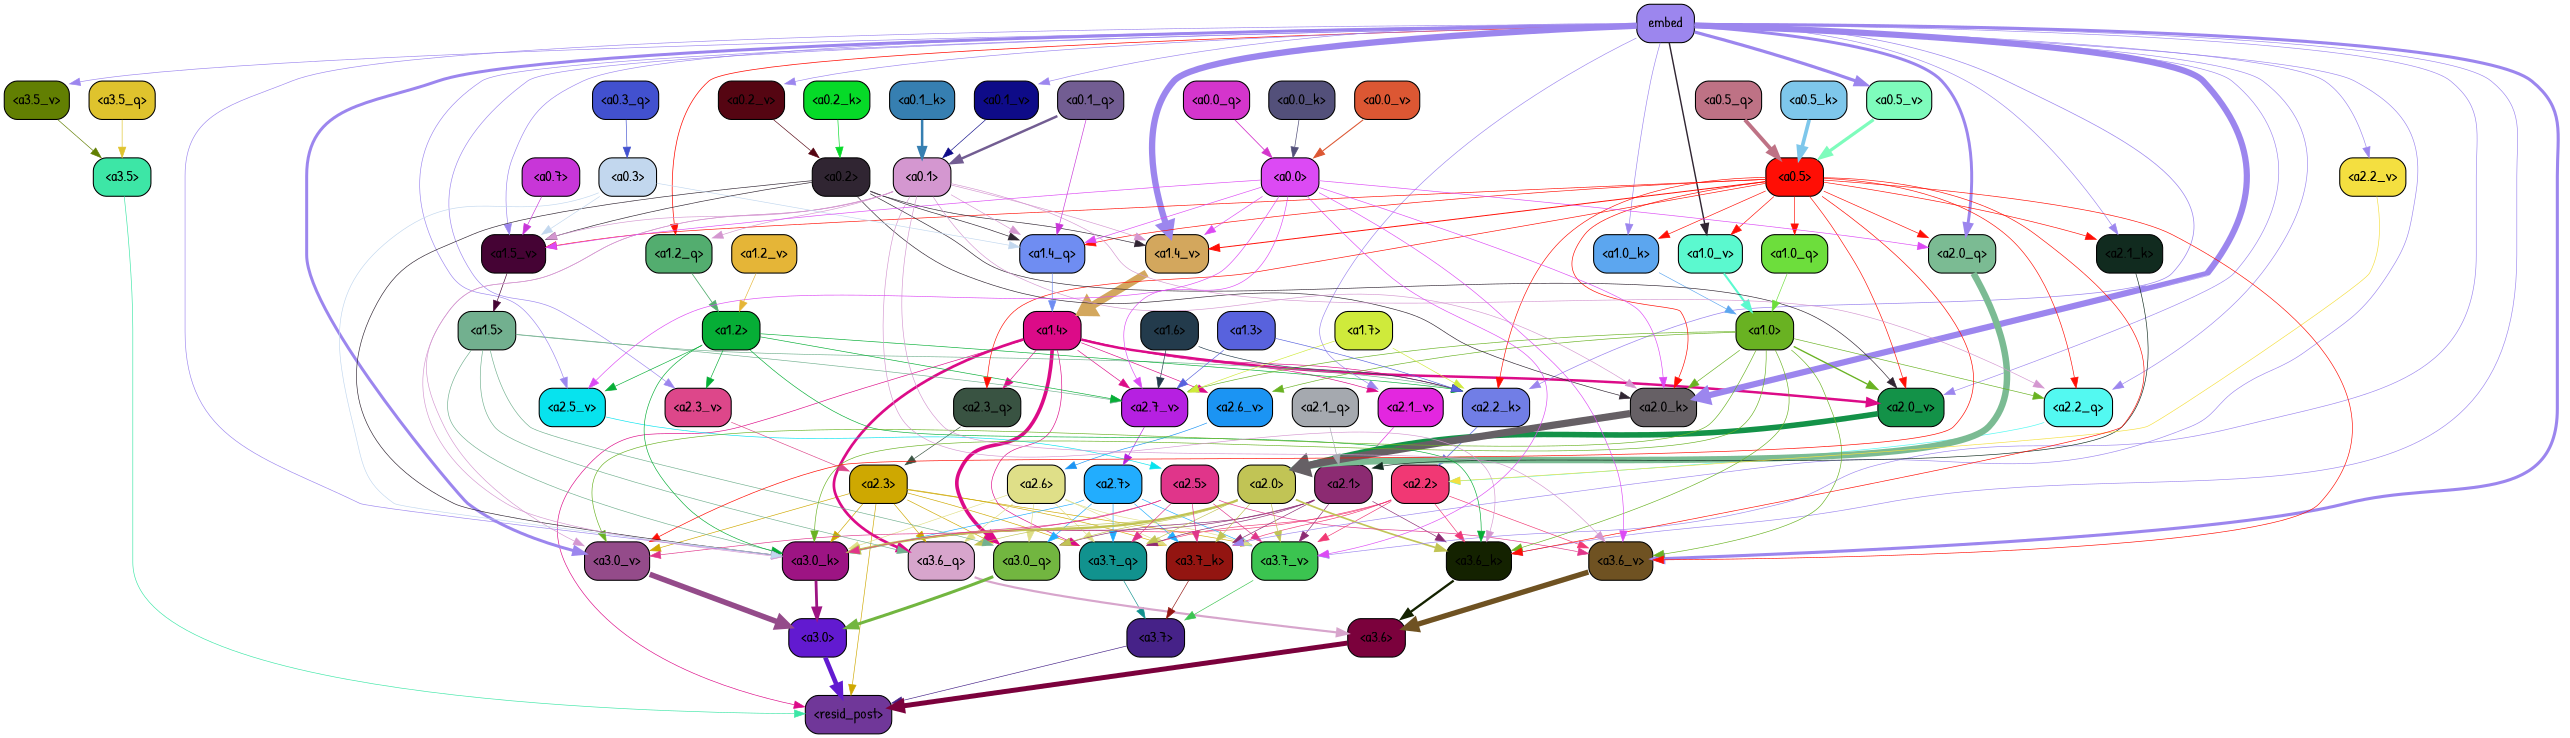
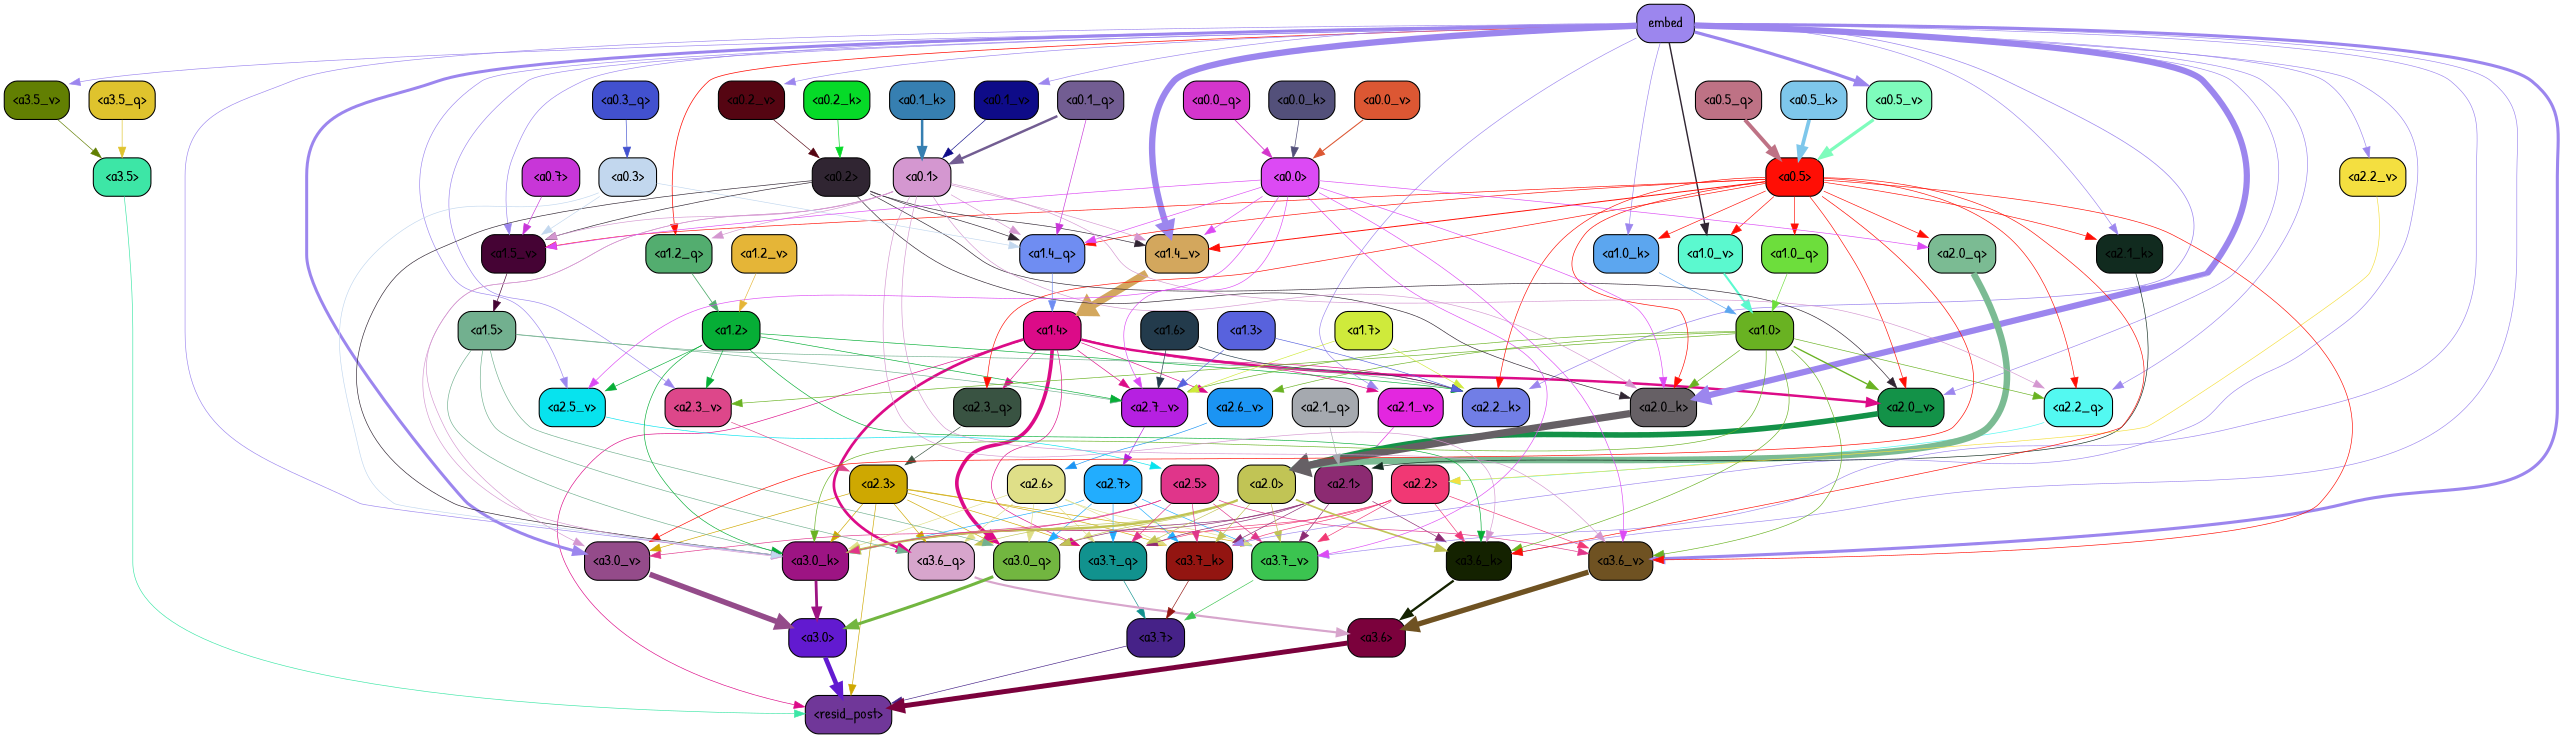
(1932, 74) -> none
(845, 430) -> (1090, 378)
(1462, 442) -> none
